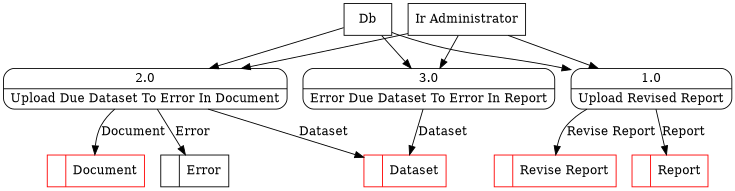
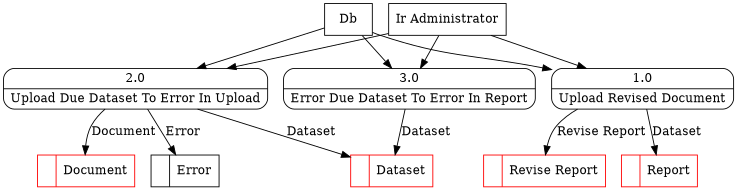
(145, 98) -> (136, 98)
(651, 98) -> (643, 98)
(684, 132) -> (677, 132)
